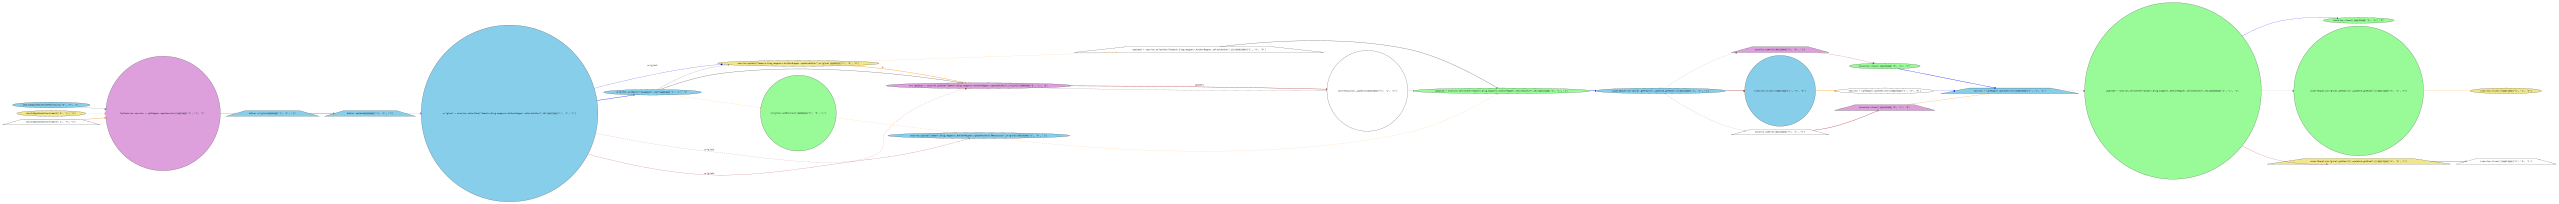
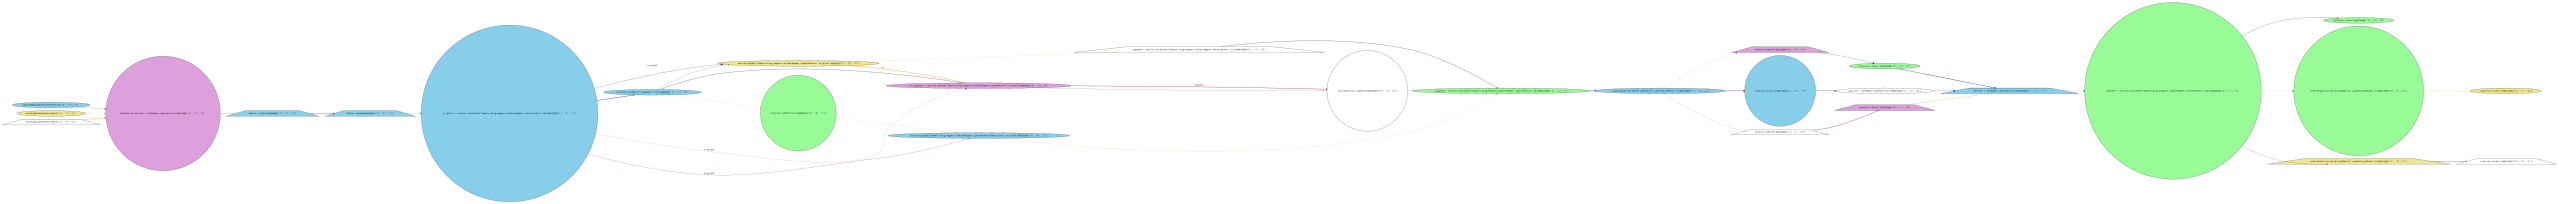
(1846, 57) -> (1846, 57)
(1825, 91) -> (1825, 91)
